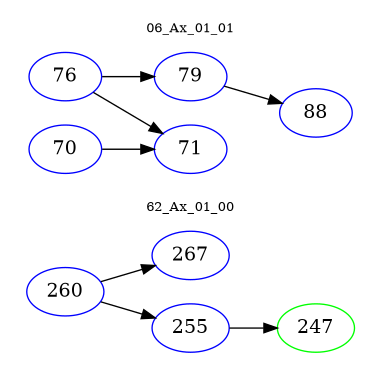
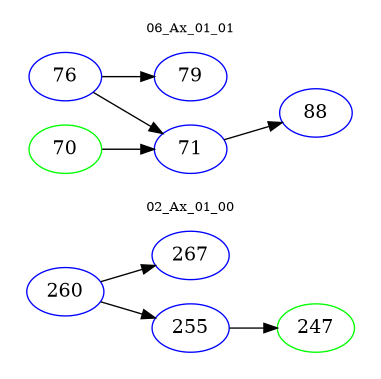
(247, 93) -> (247, 133)
(65, 149) -> (65, 149)
(191, 208) -> (191, 208)
